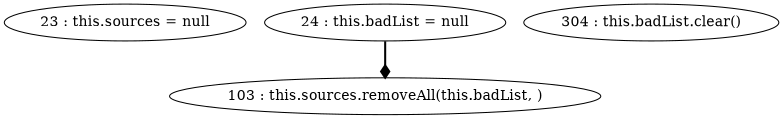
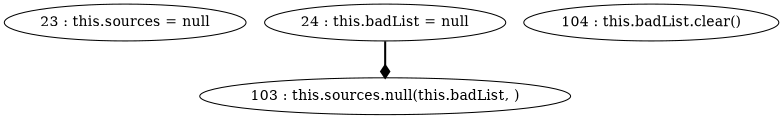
(651, 23) -> (651, 23)
(385, 96) -> (385, 96)
